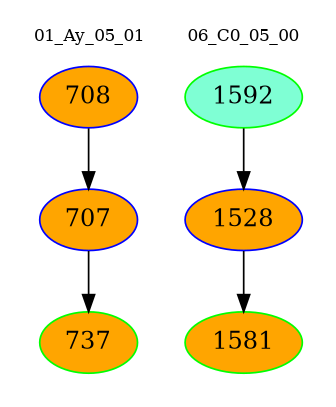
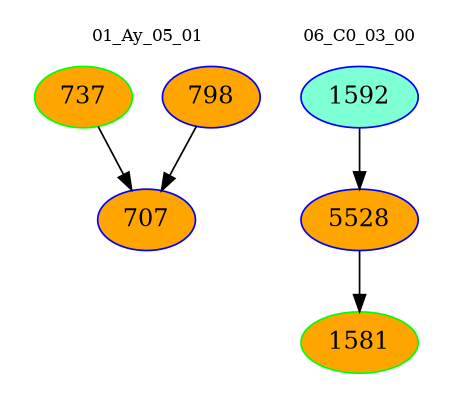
(244, 37) -> (360, 37)
(89, 97) -> (211, 97)
(244, 97) -> (360, 97)
(244, 220) -> (360, 220)
(89, 273) -> (111, 151)
